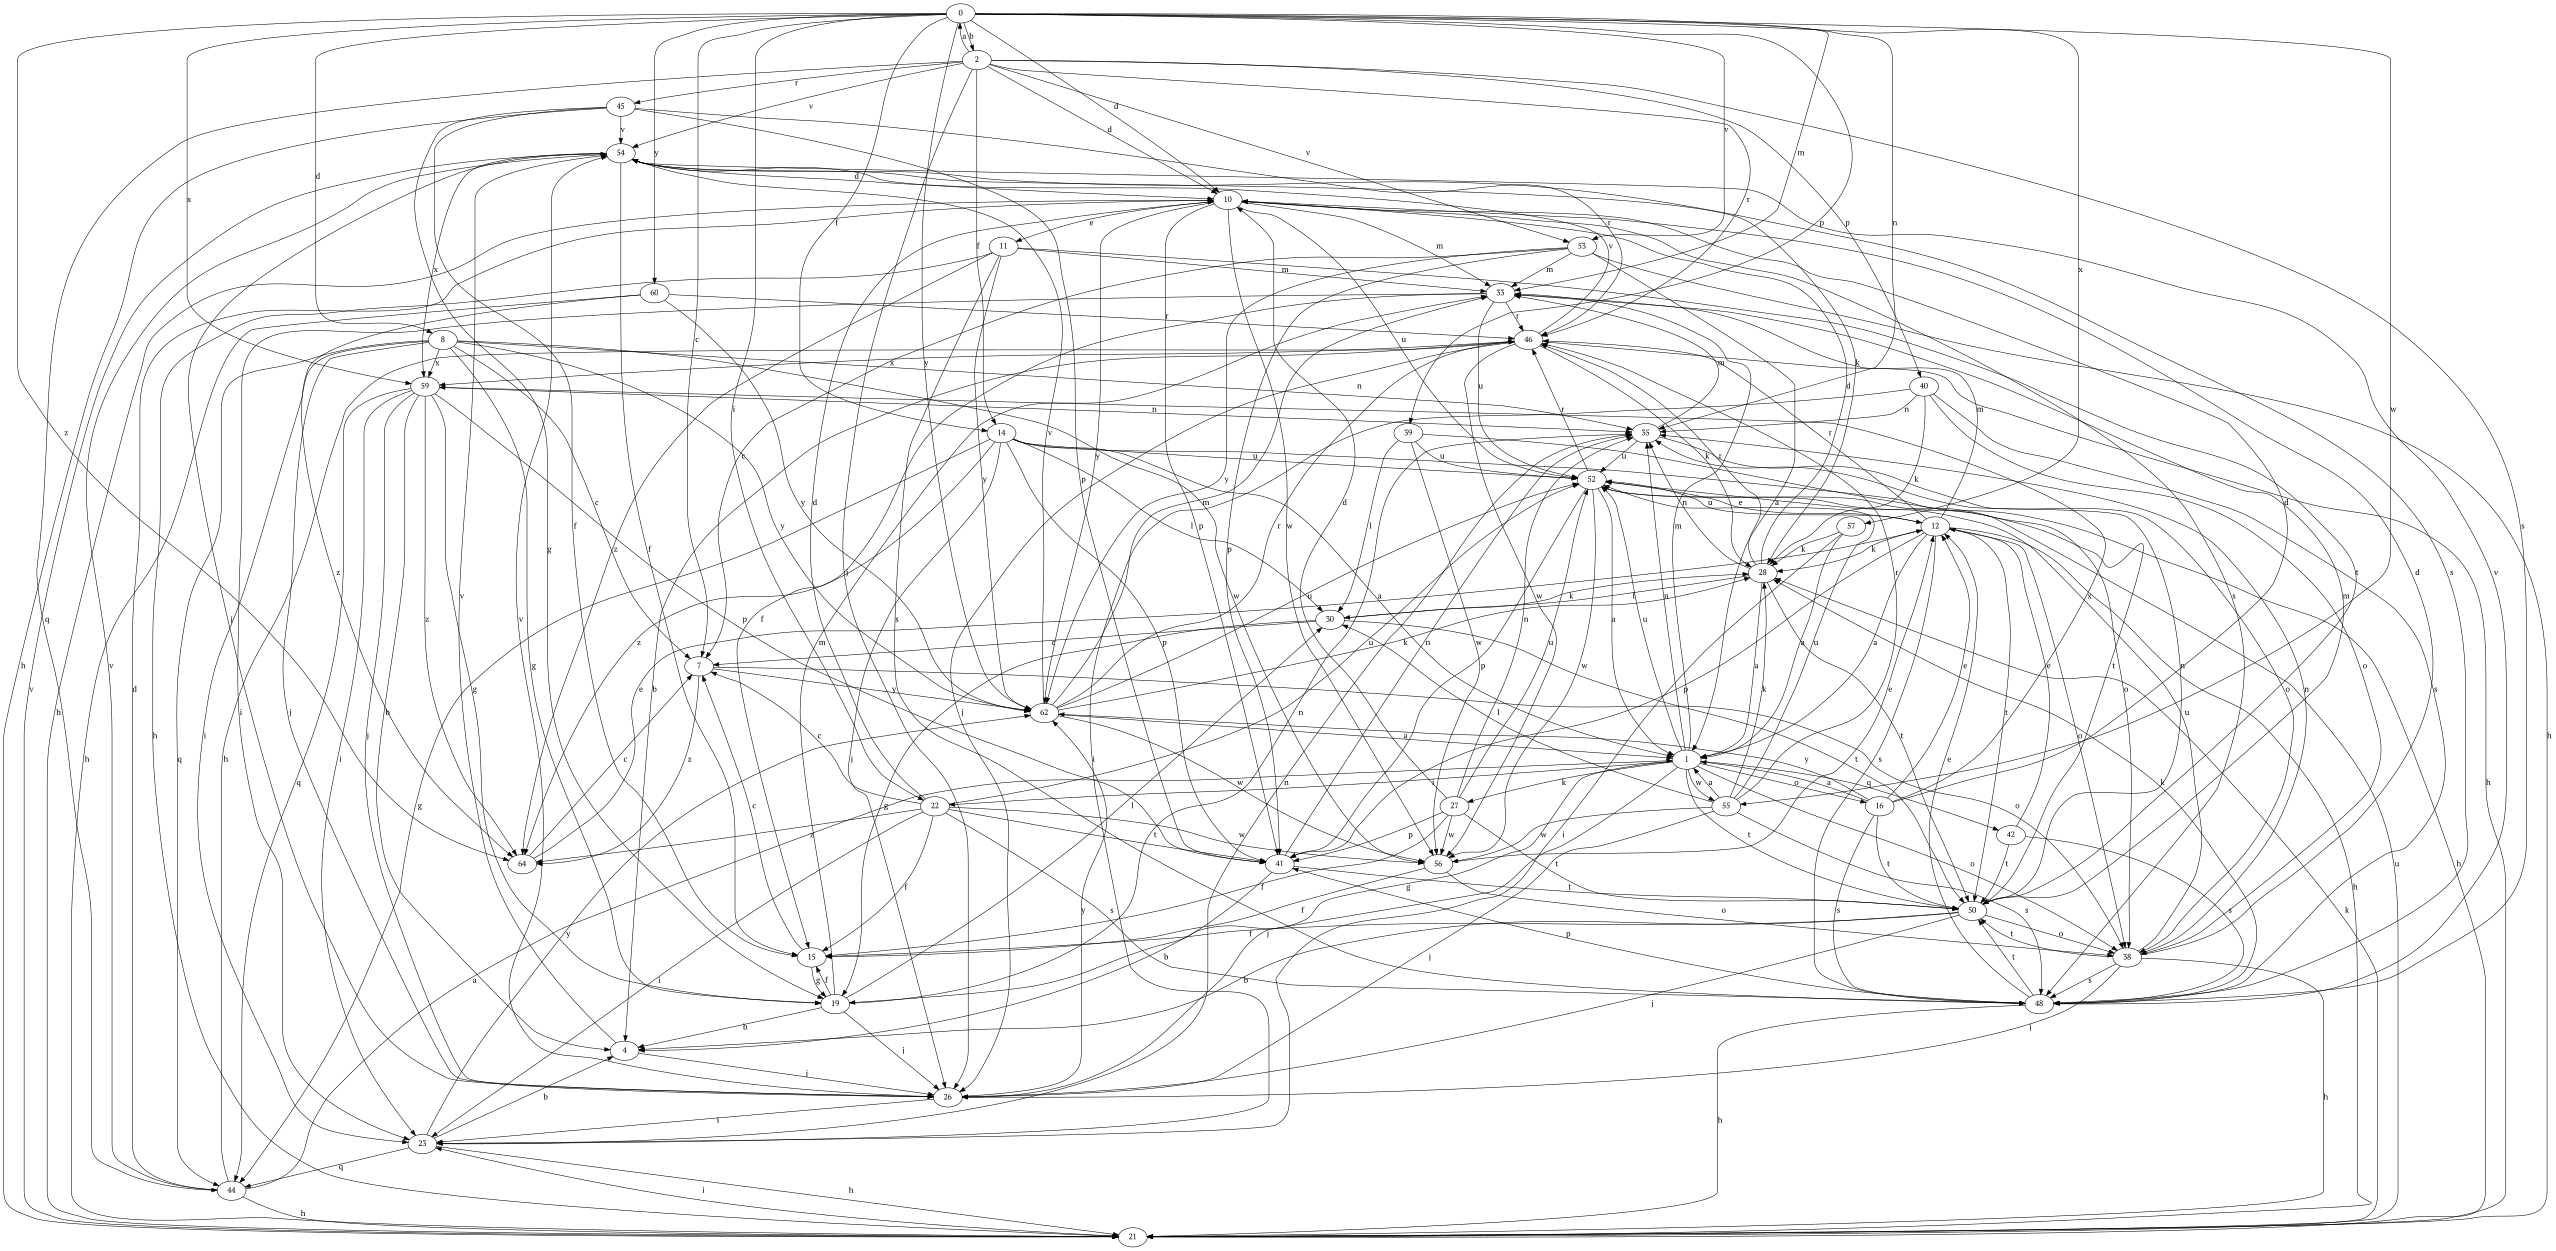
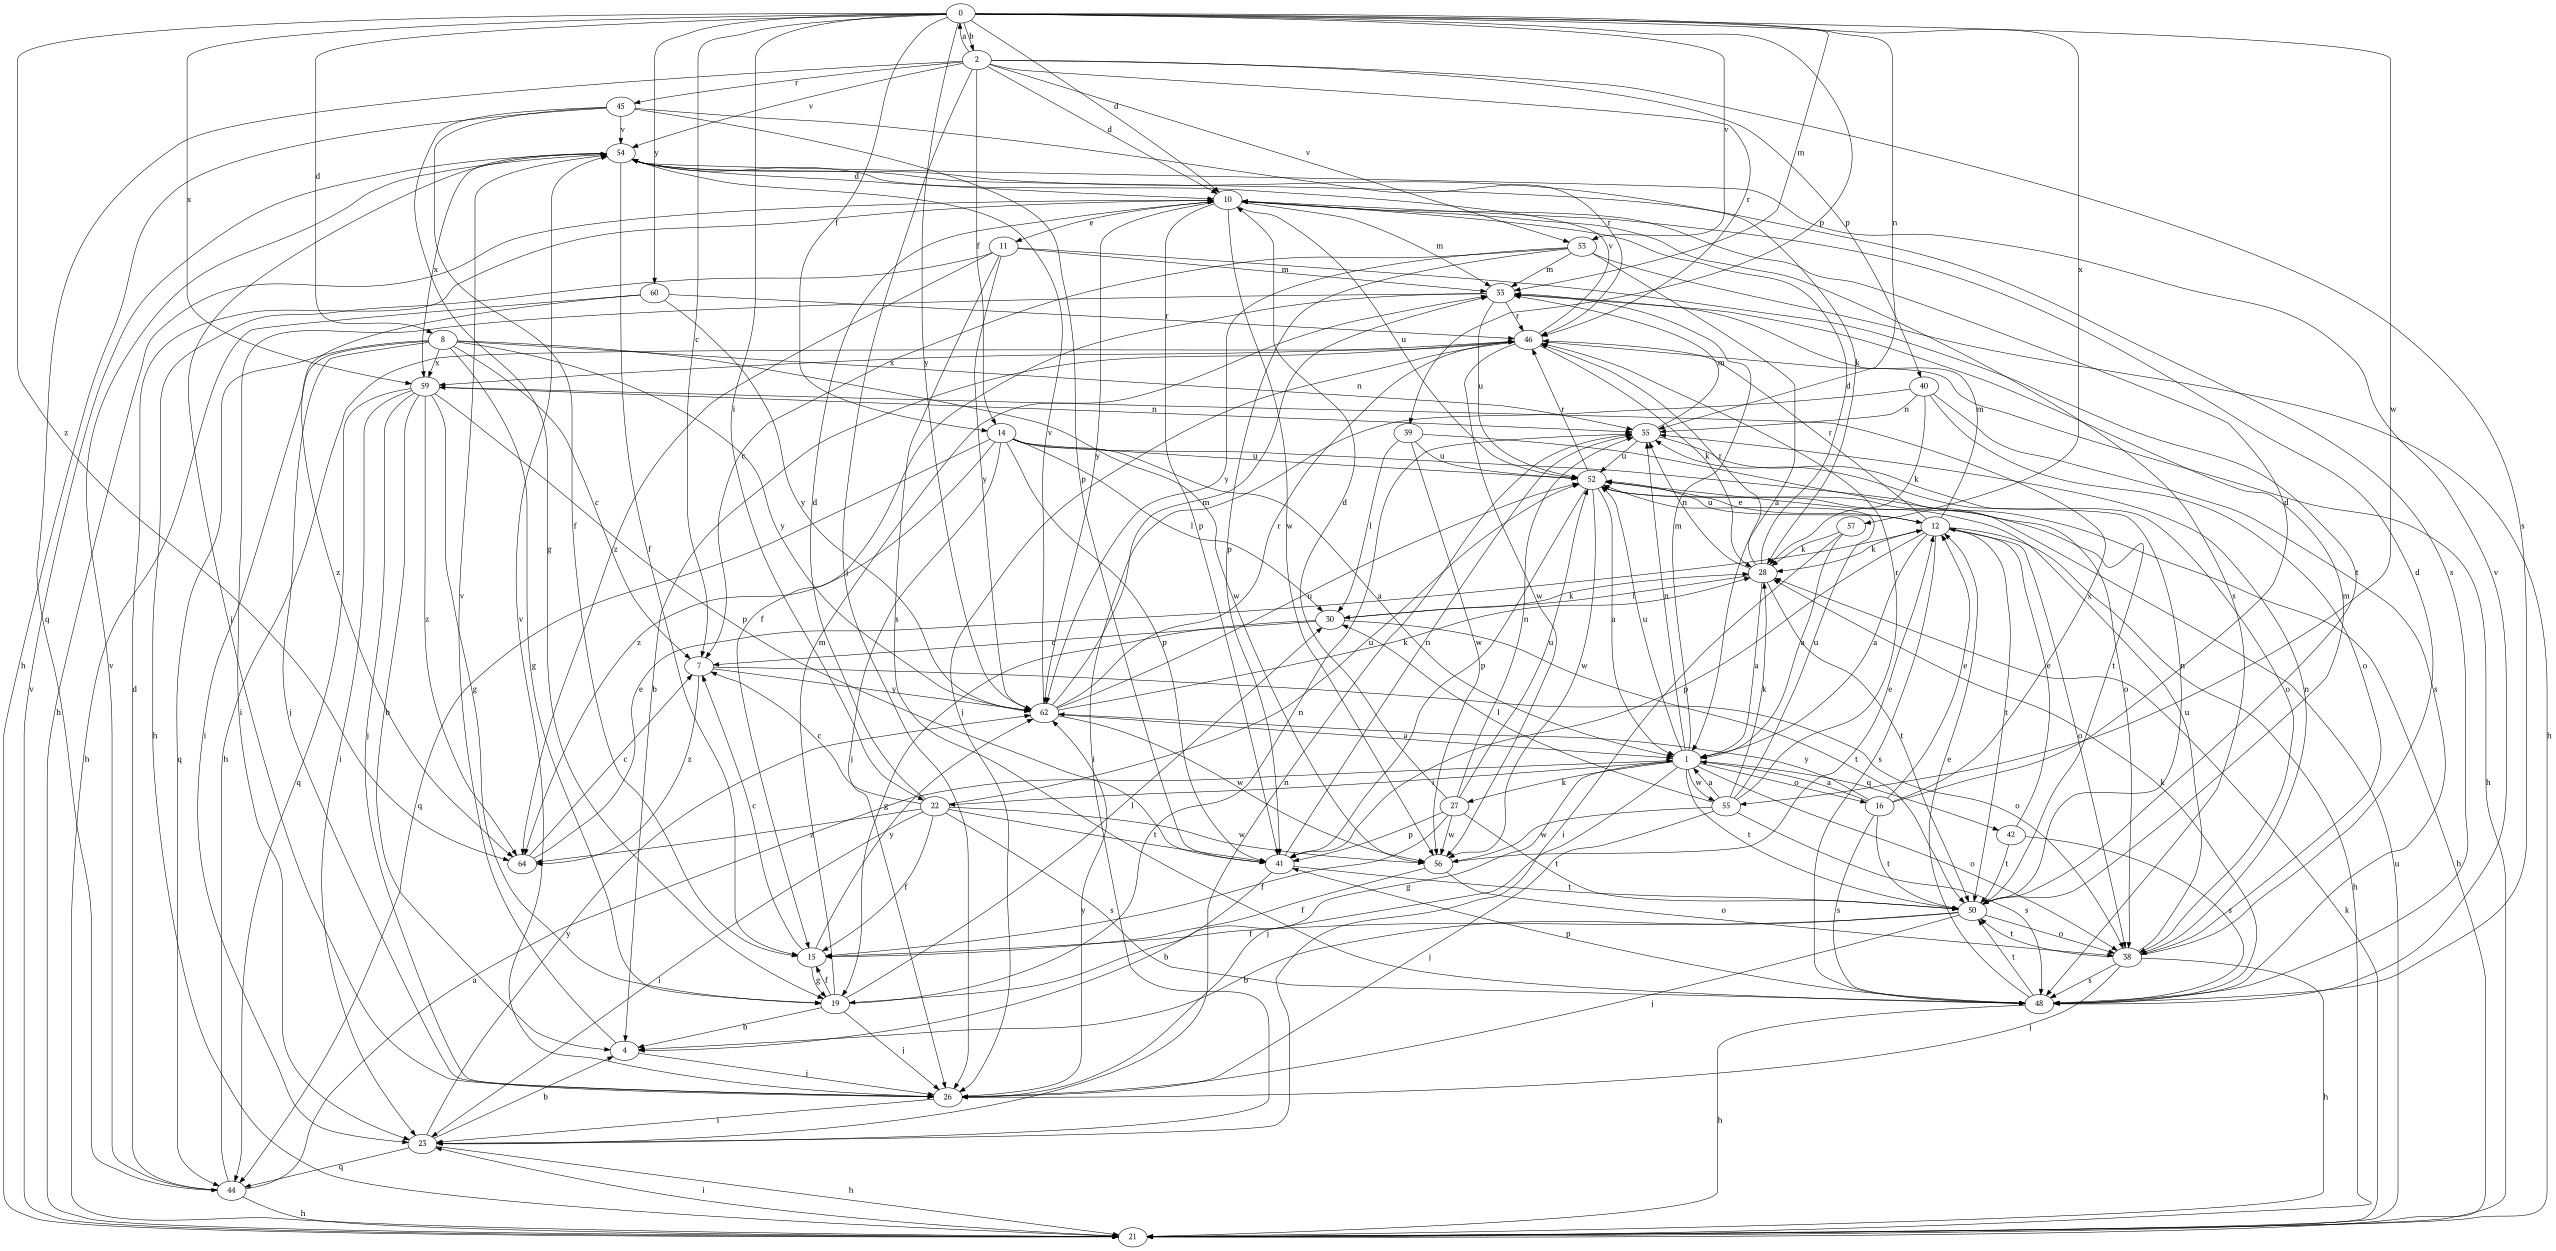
(420, 806) -> (420, 806)
none -> (895, 820)
